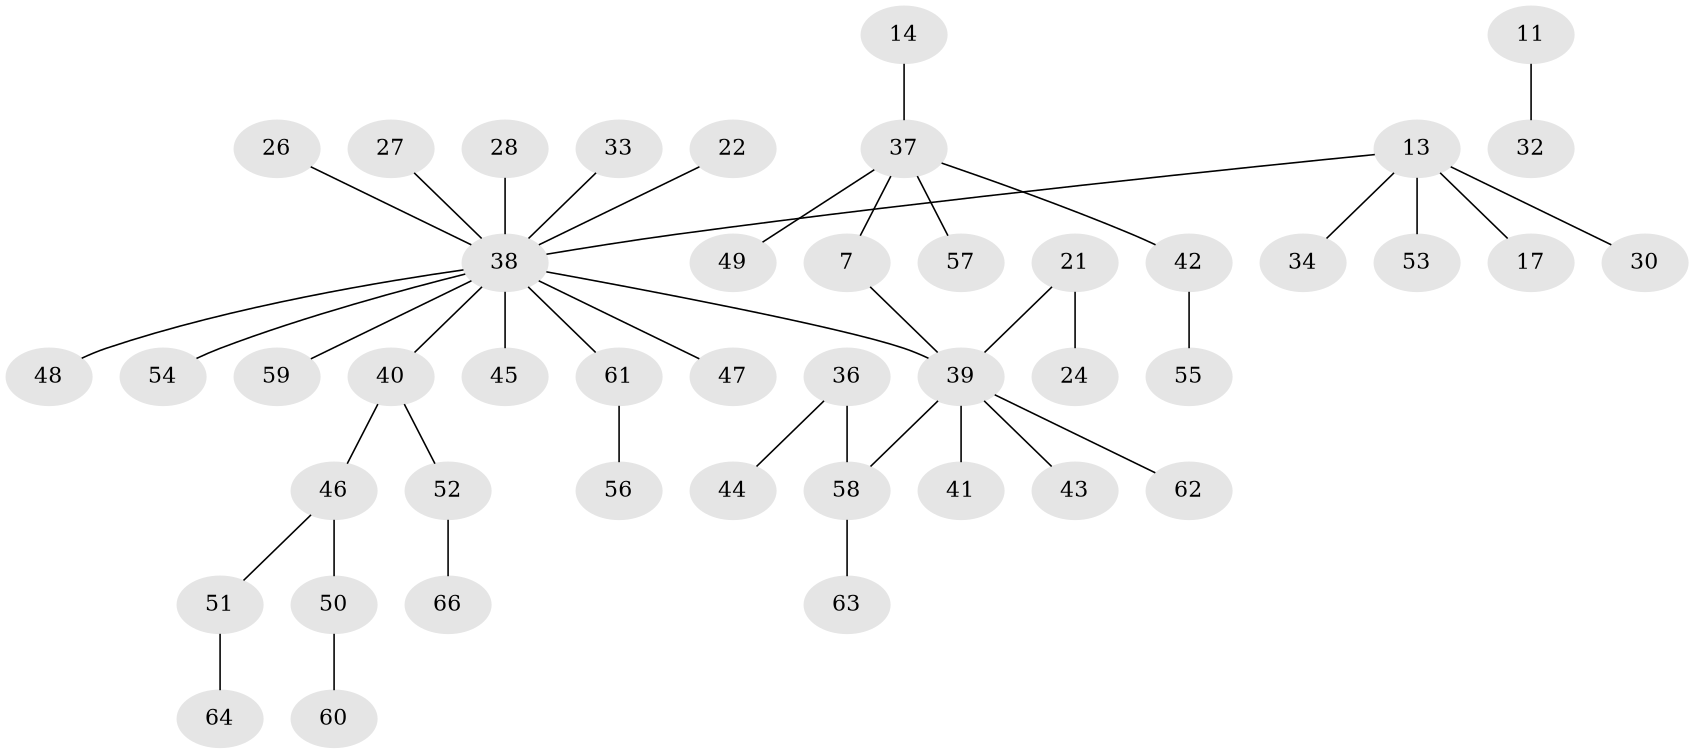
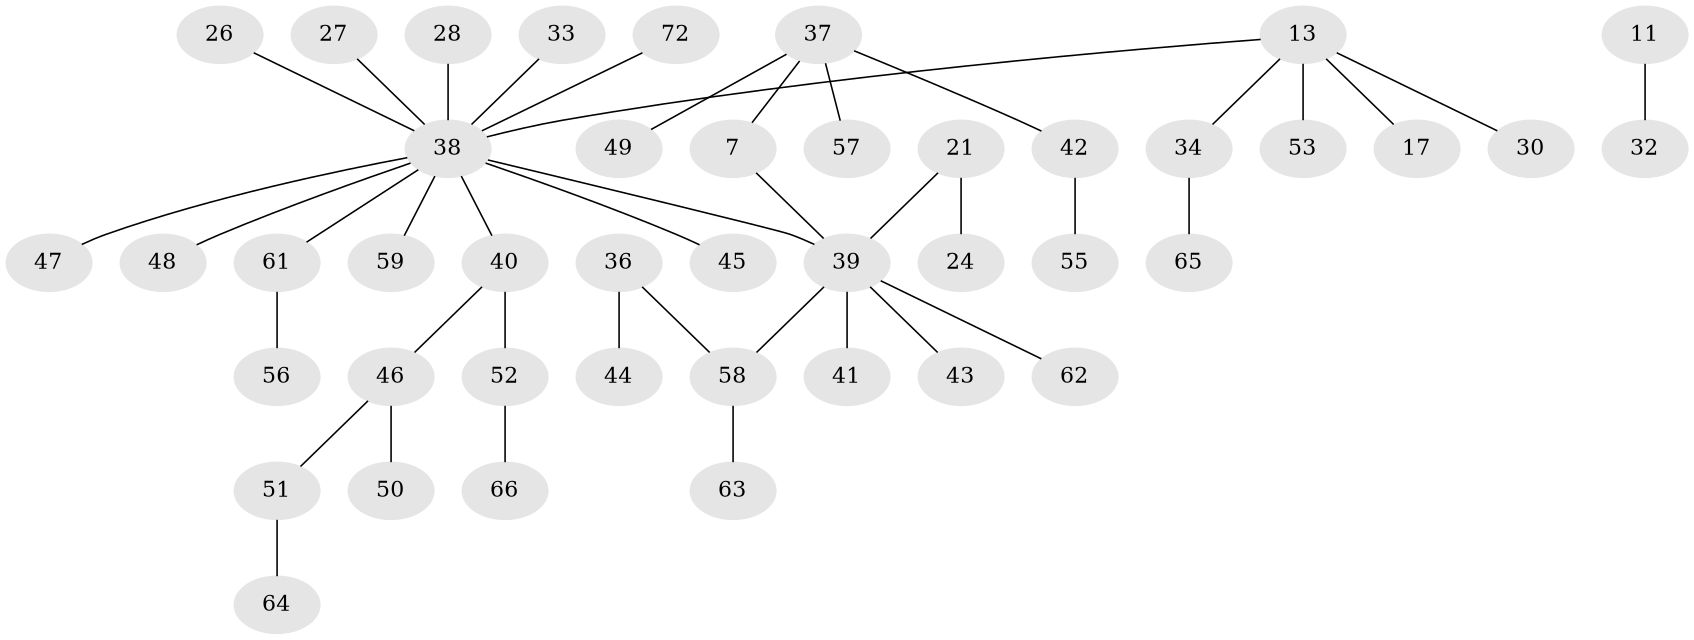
(904, 35) -> none
(733, 149) -> (676, 35)
none -> (1189, 263)
(163, 377) -> none
(334, 719) -> none
